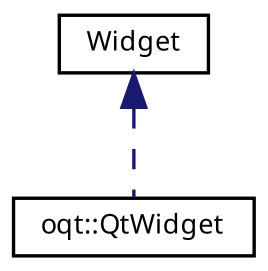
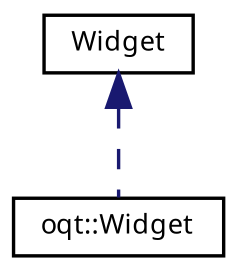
(134, 227) -> (119, 227)
